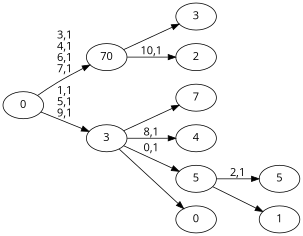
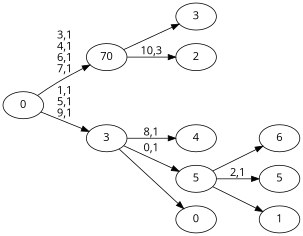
(151, 51) -> (151, 51)
(196, 98) -> none
none -> (280, 138)
